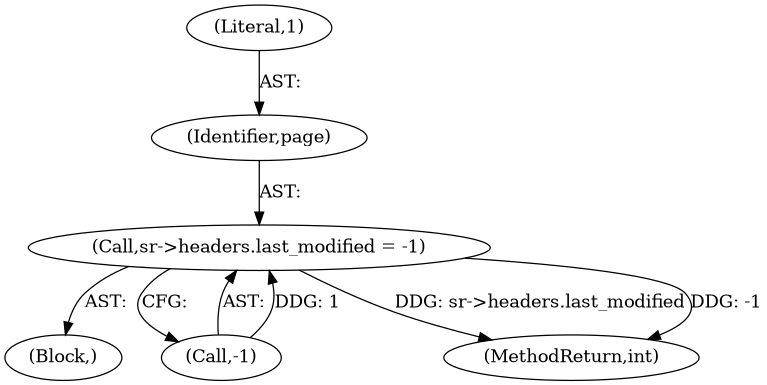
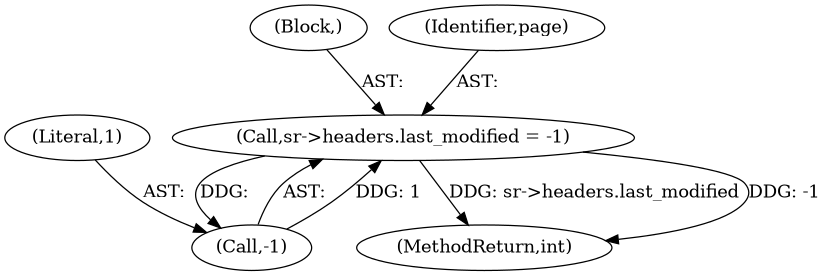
(259, 76) -> (140, 200)
(92, 288) -> (351, 77)
(168, 303) -> (227, 193)
